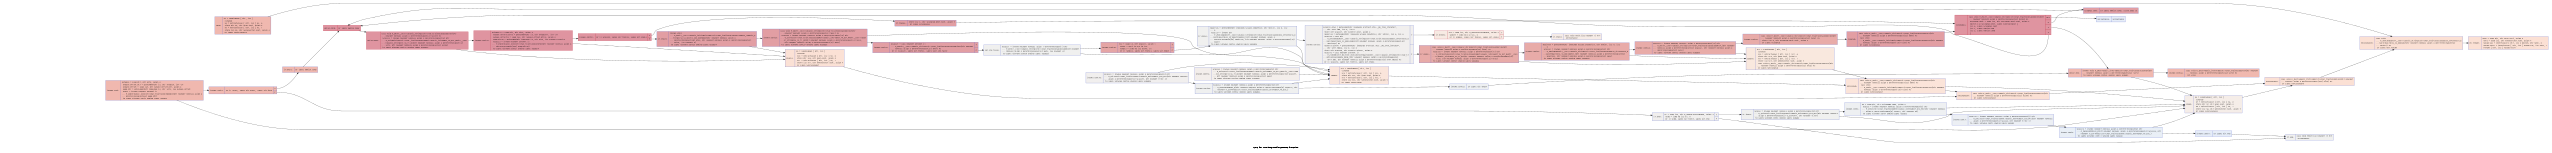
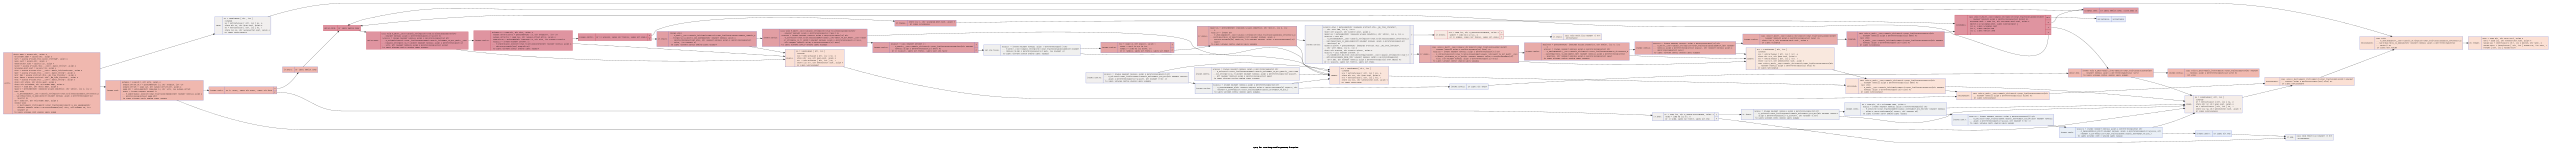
(243, 25) -> (243, 25)
(1247, 36) -> (1247, 36)
none -> (52, 83)
